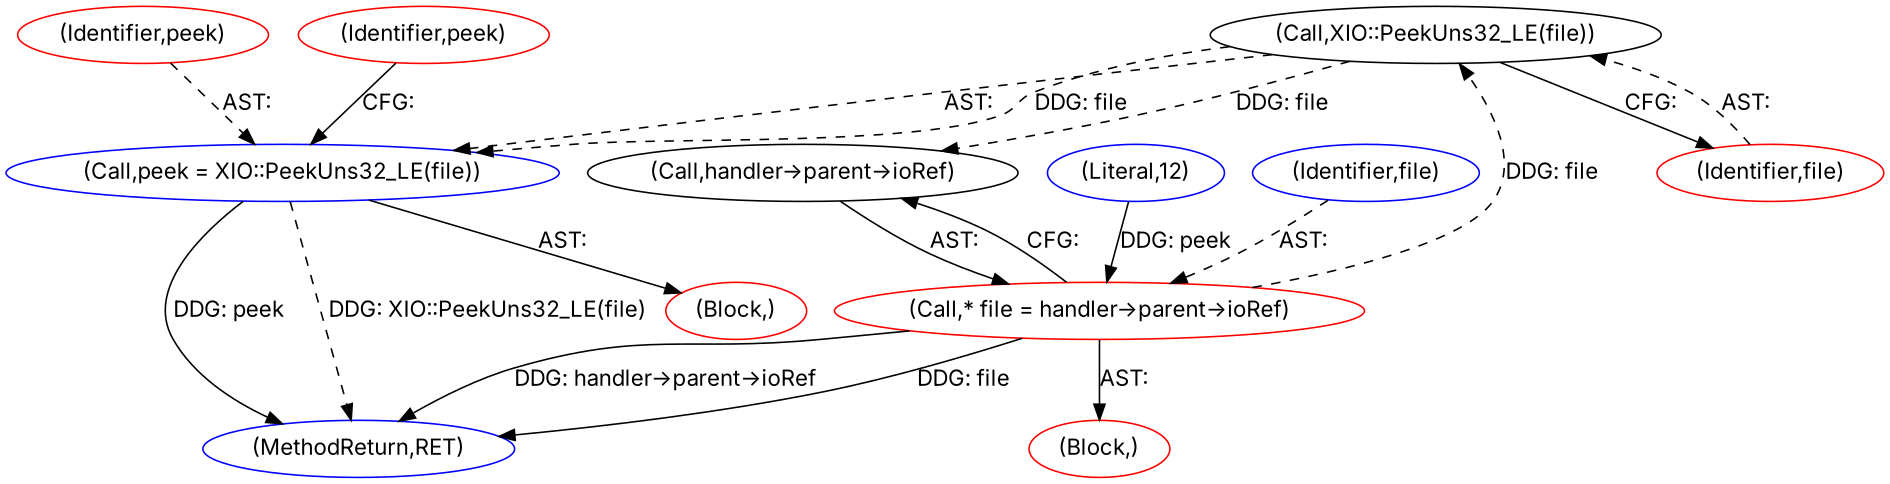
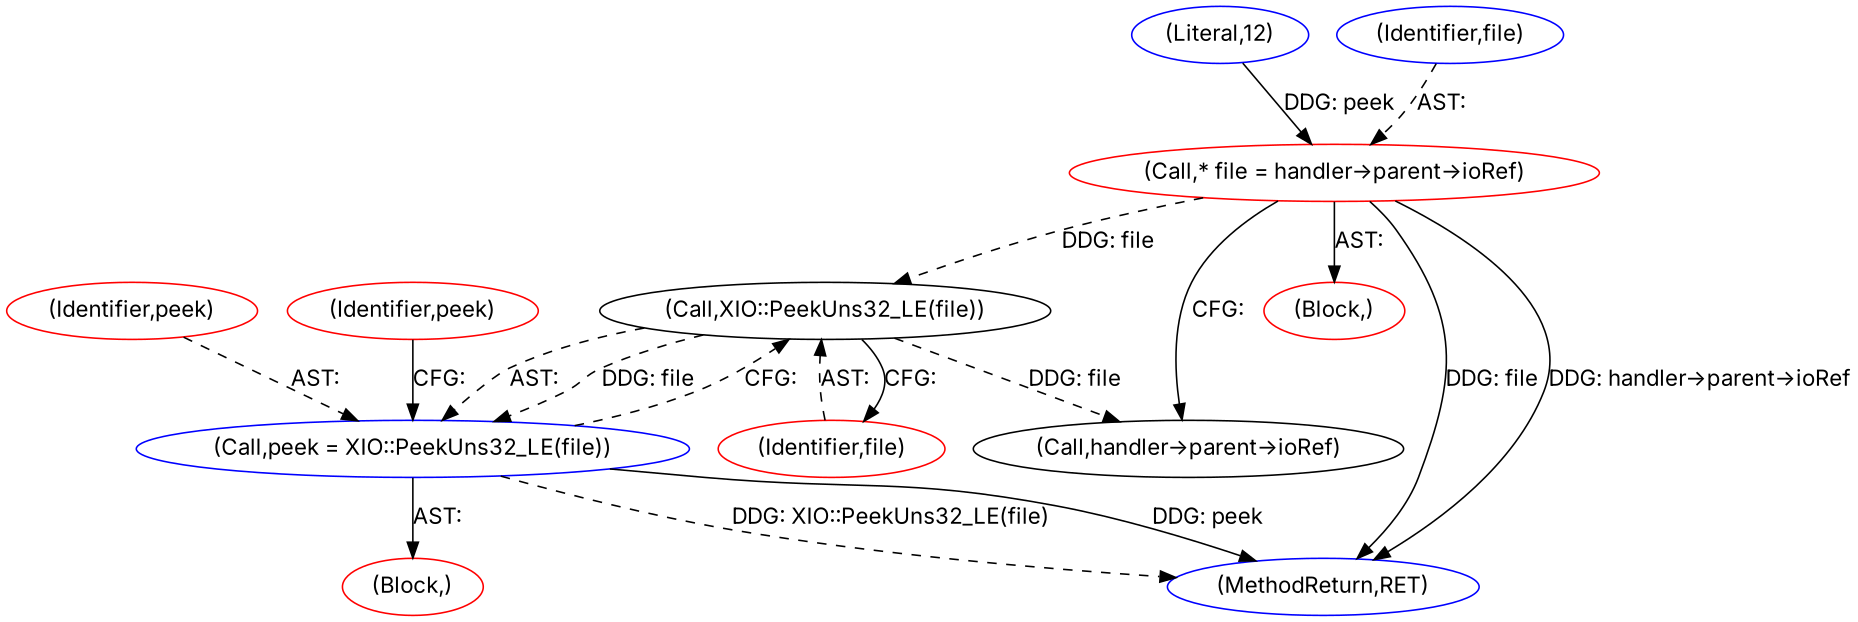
(914, 246) -> none
none -> (679, 398)
